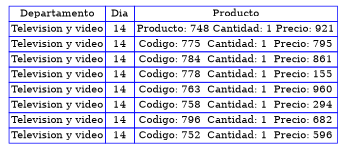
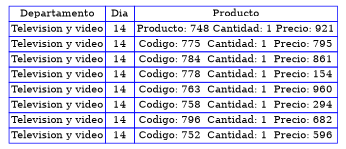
(236, 74) -> (236, 74)
